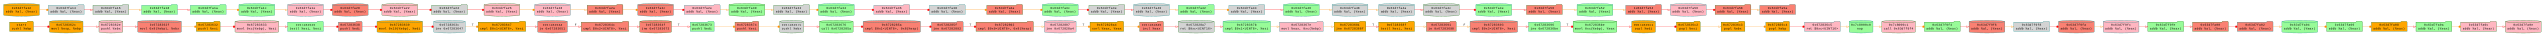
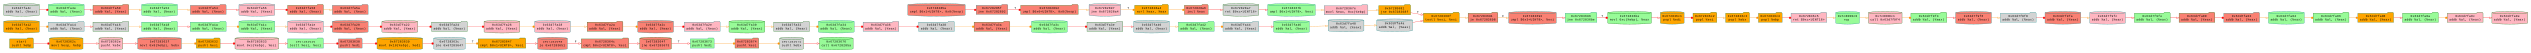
(1418, 10) -> (1417, 22)
(857, 27) -> none
